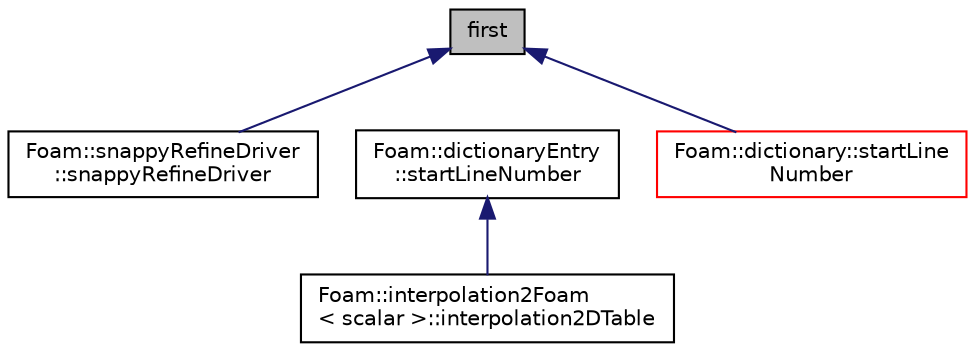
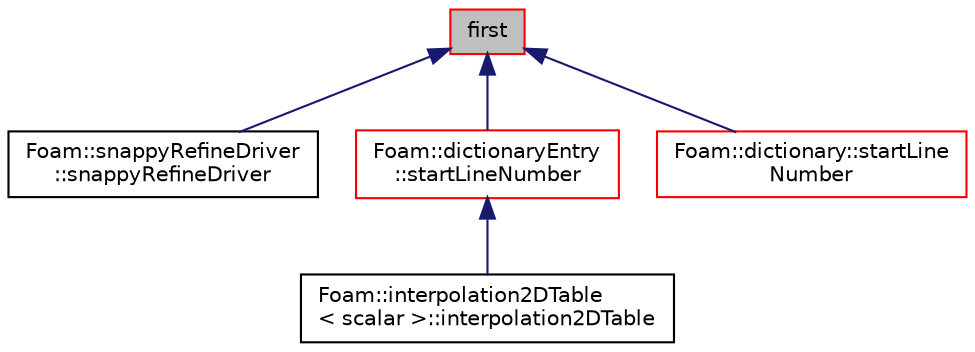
(487, 32) -> (487, 32)
none -> (487, 103)
(487, 164) -> (487, 164)
(487, 308) -> (487, 308)
